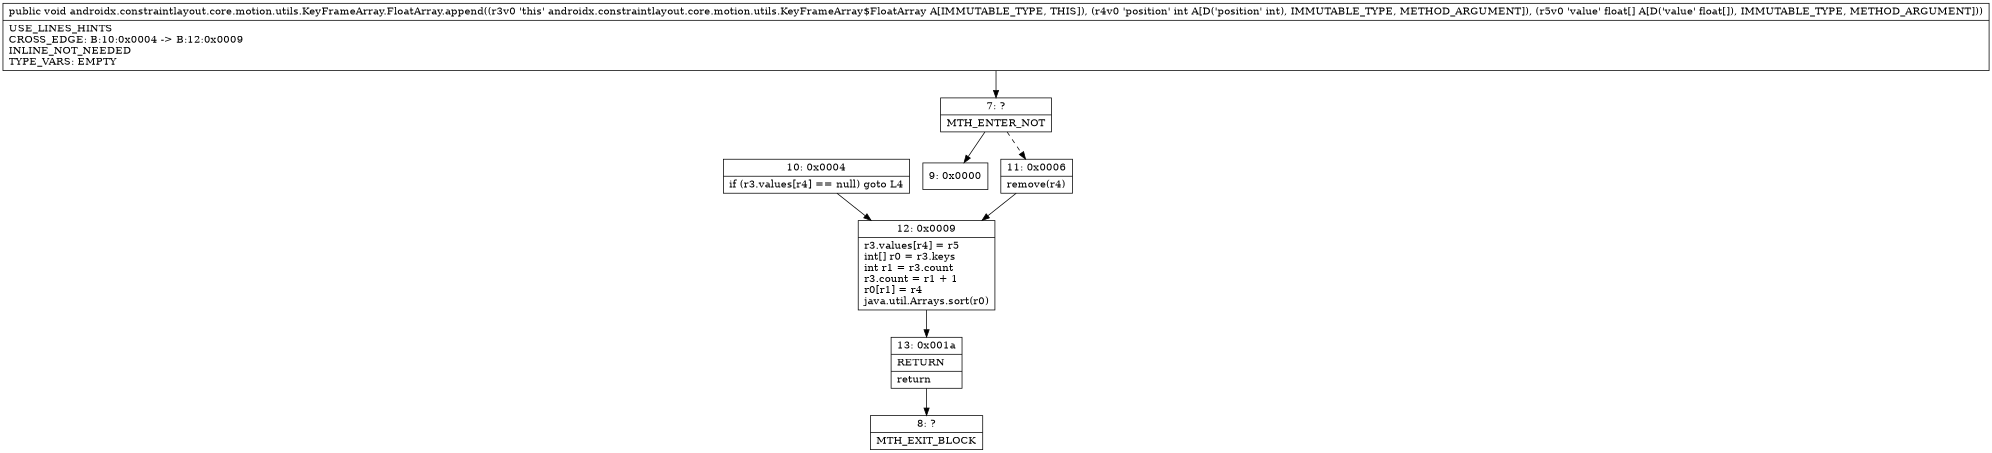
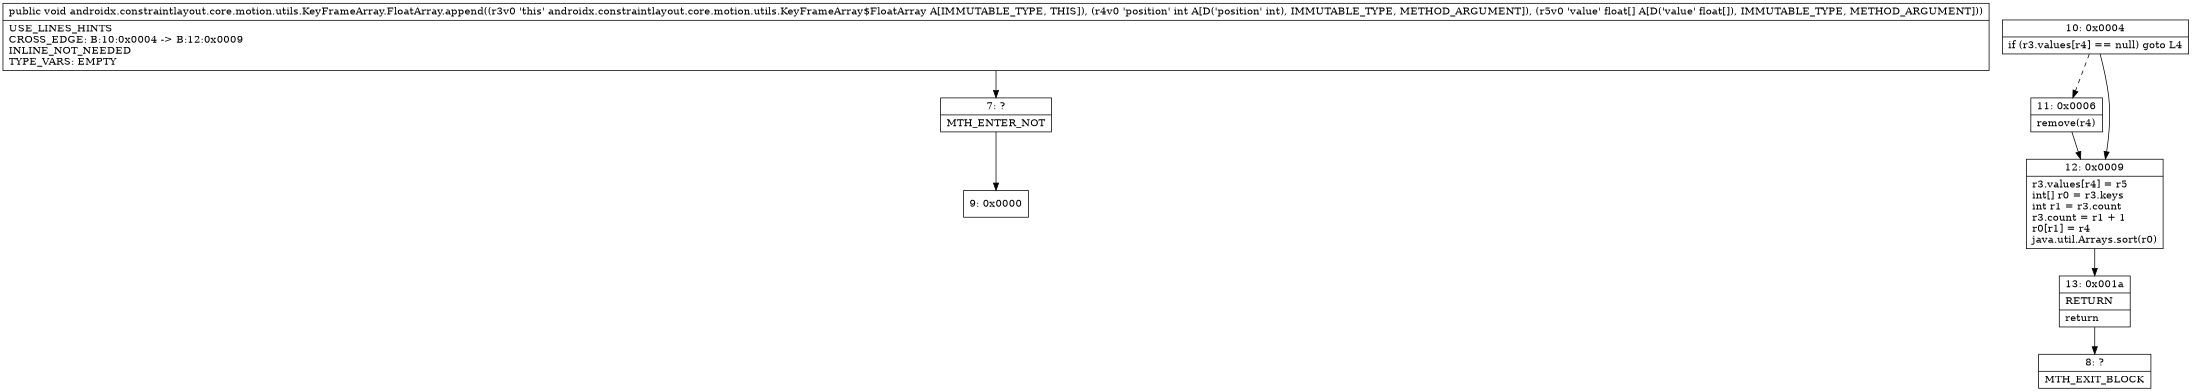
(1014, 142) -> (2082, 72)
